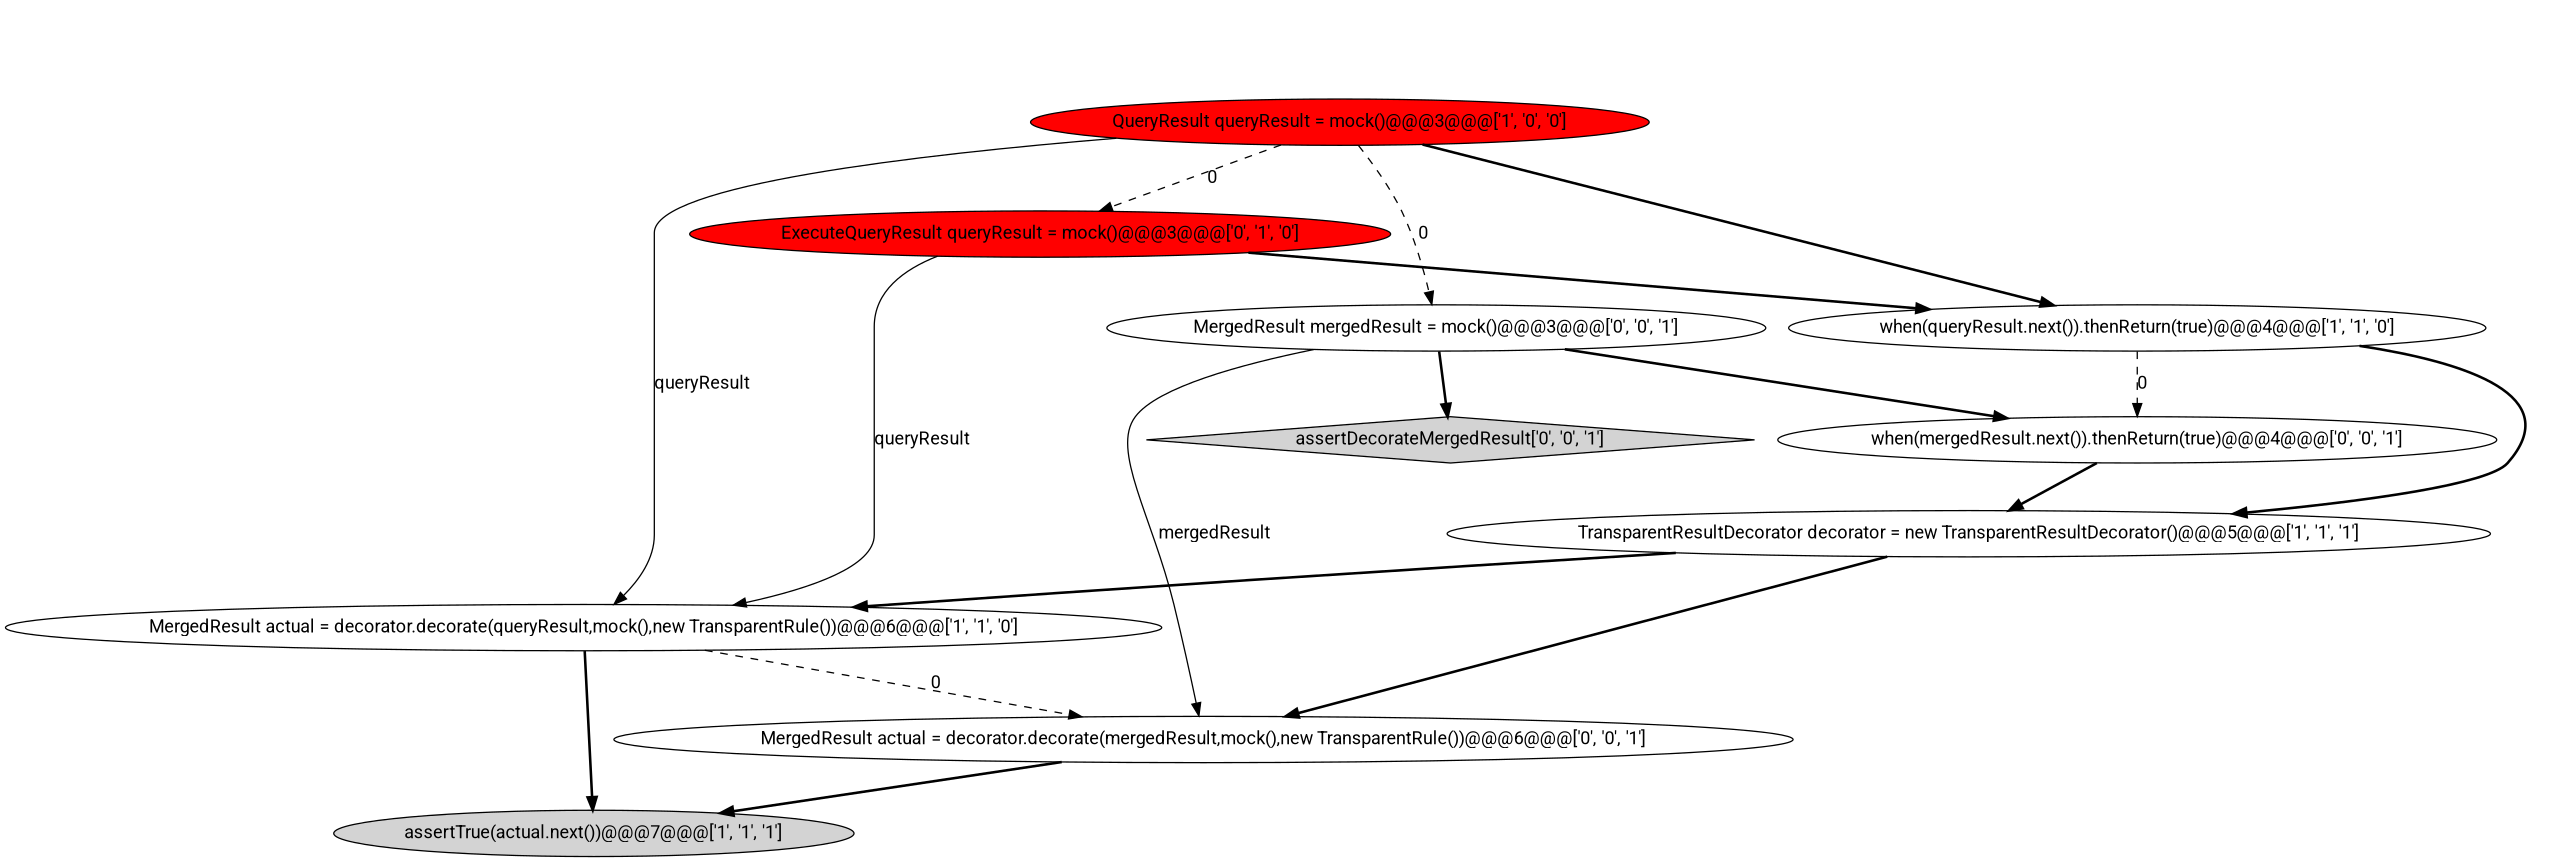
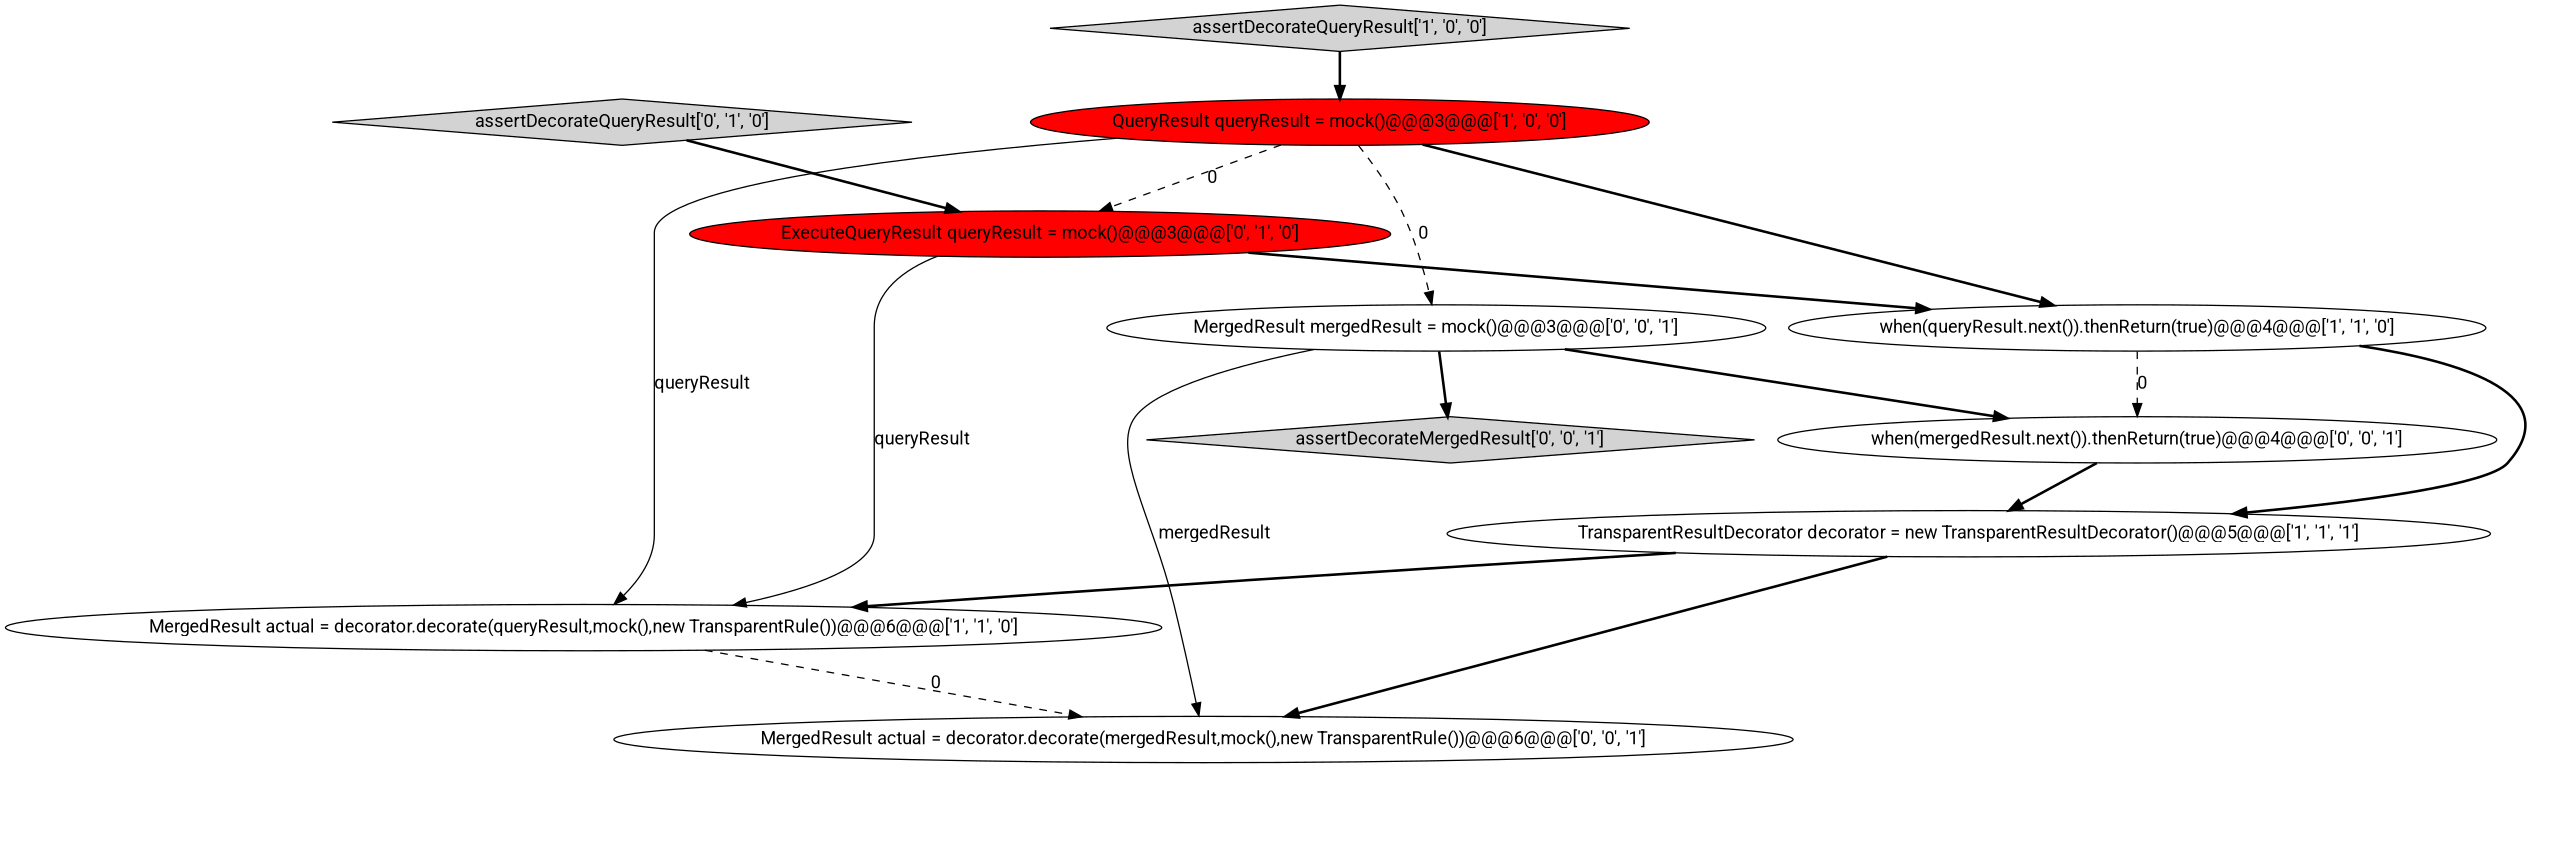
none -> (1340, 28)
none -> (622, 122)
(594, 833) -> none
